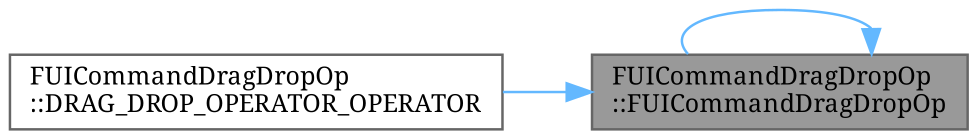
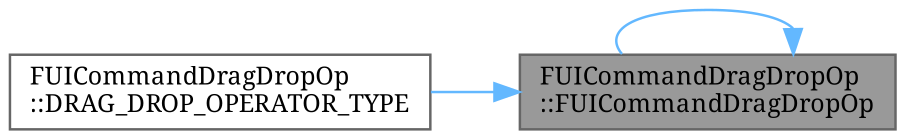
(256, 92) -> (220, 92)
